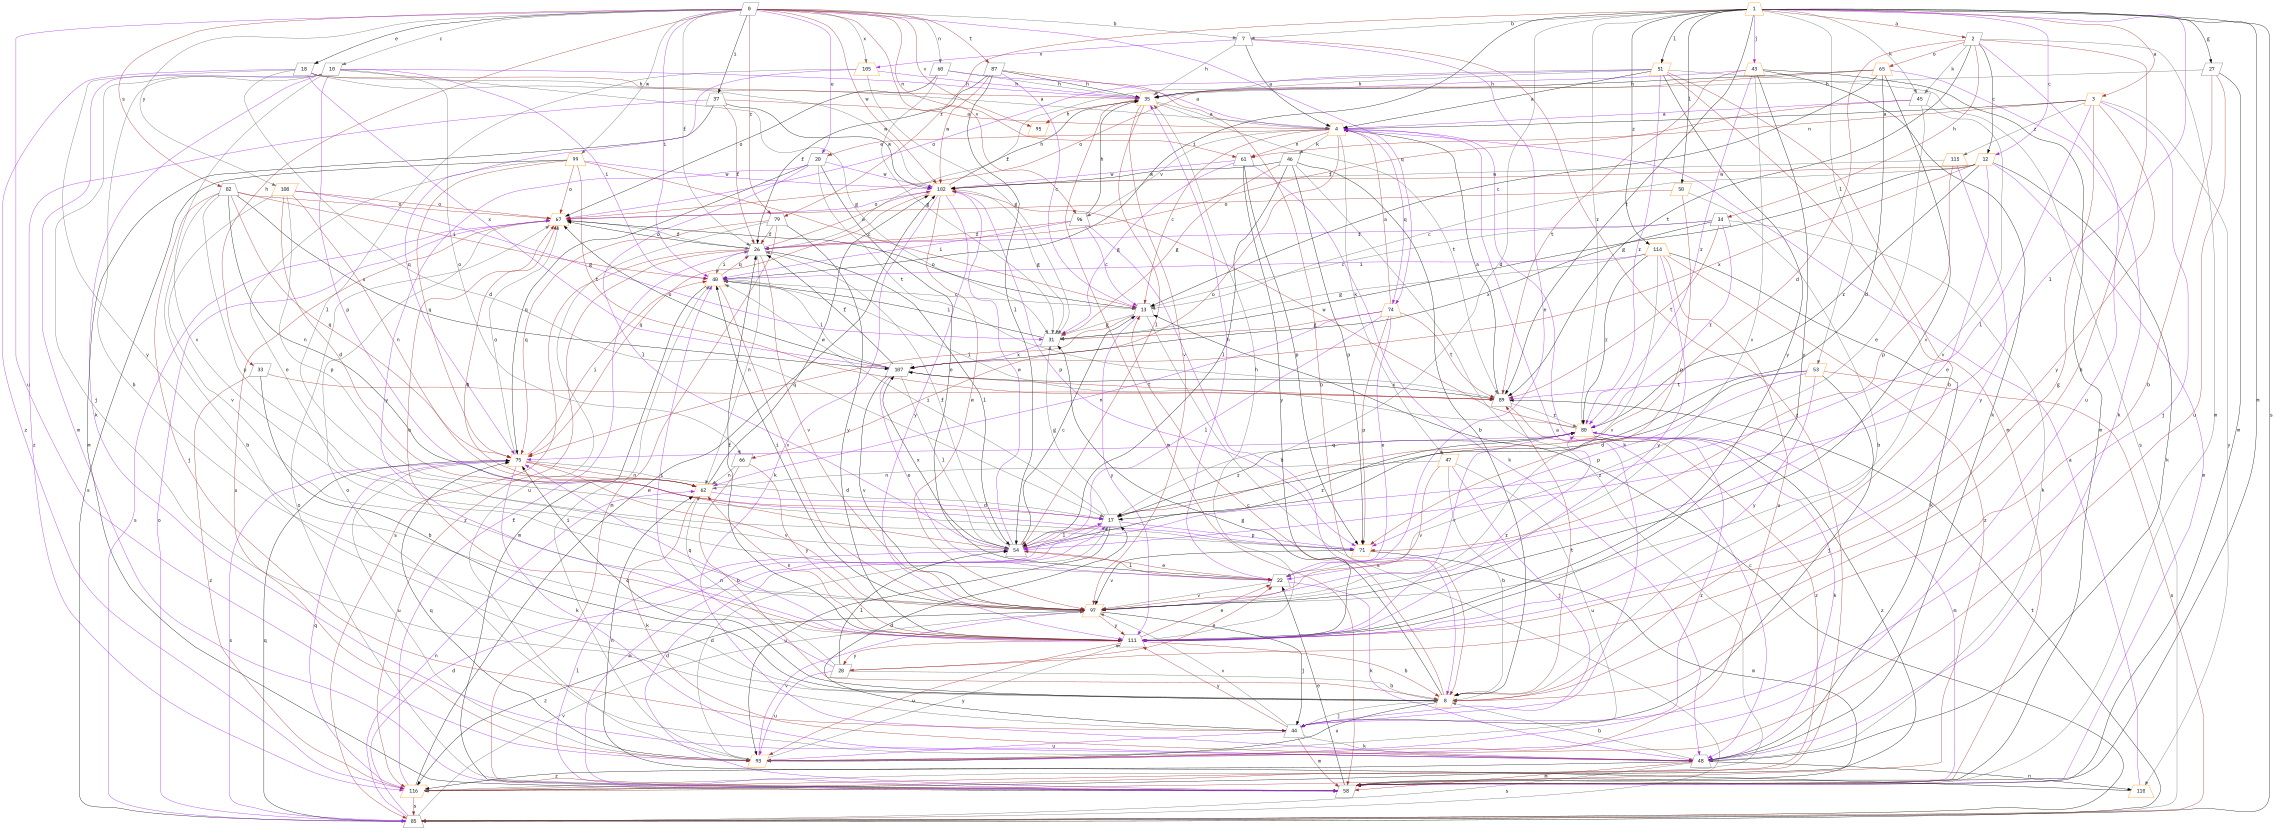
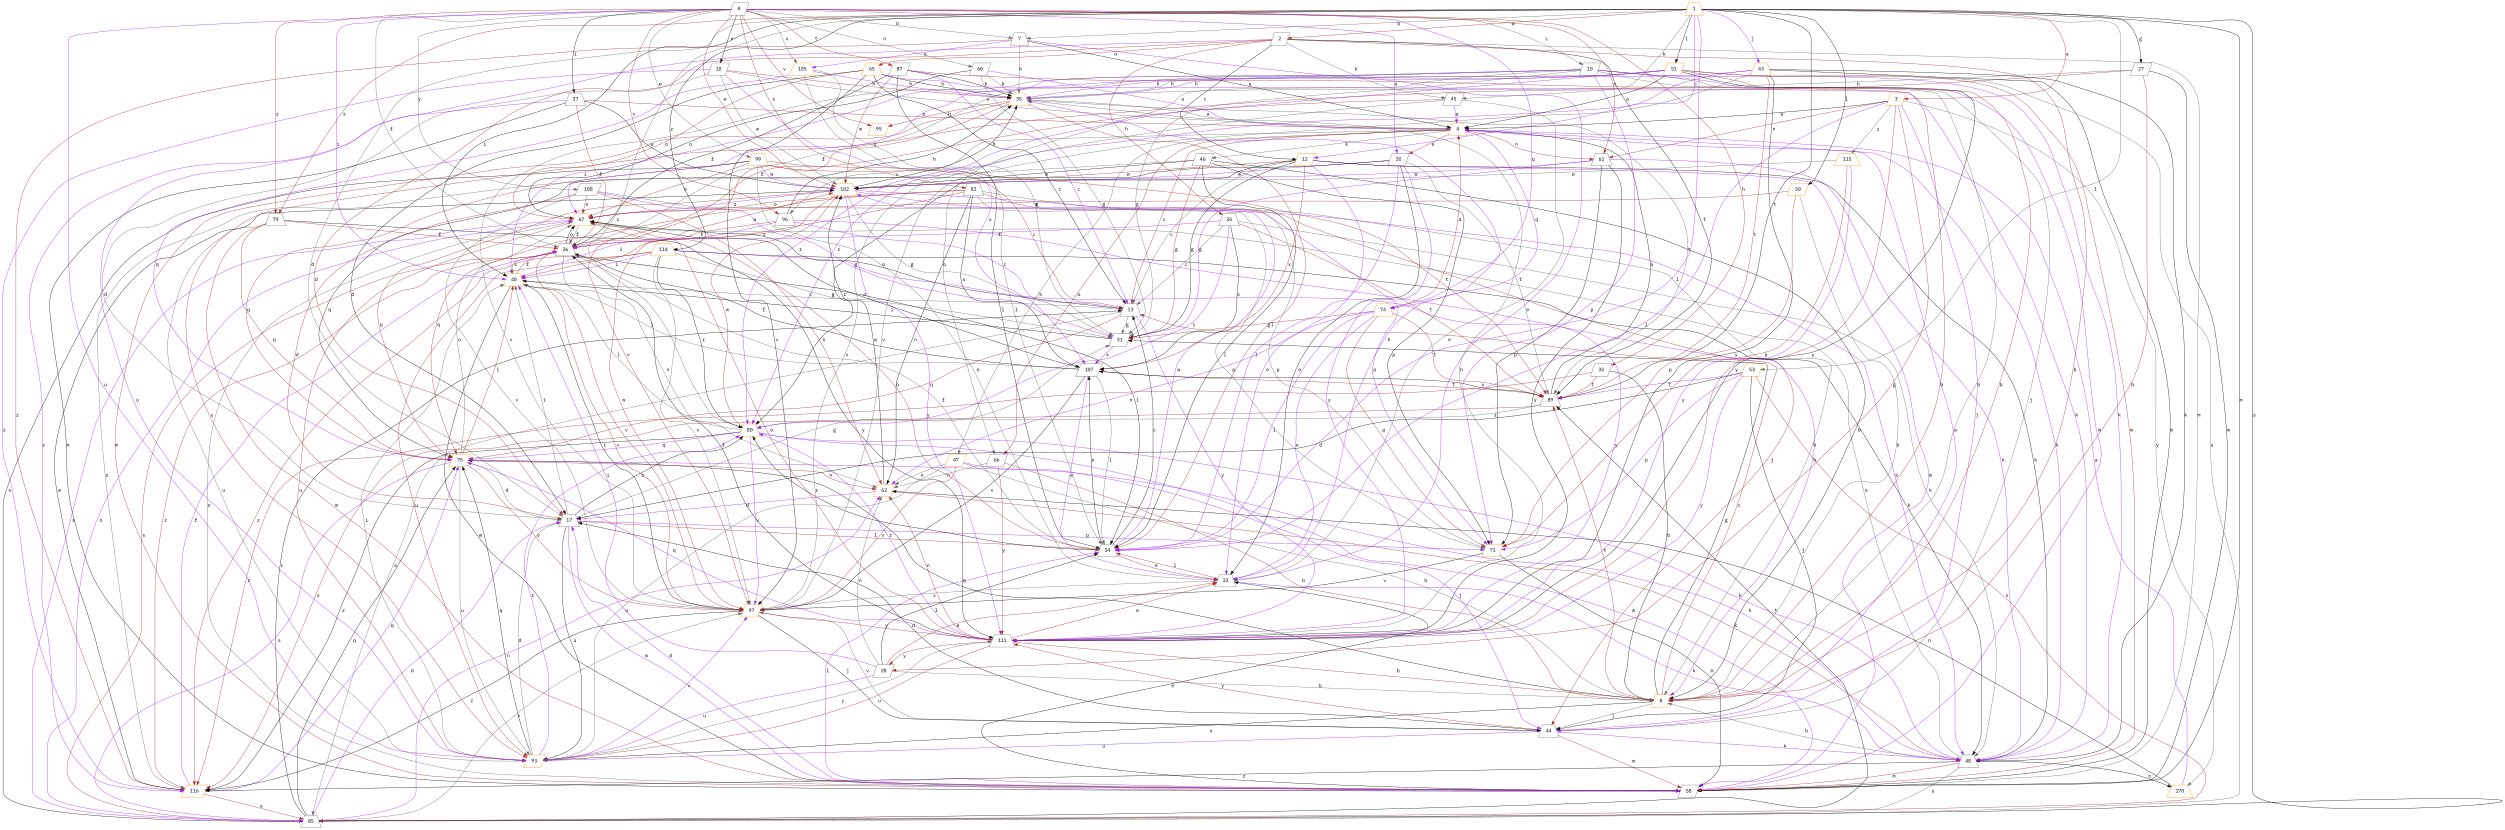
(285, 190) -> (588, 190)
(740, 265) -> (528, 265)
(351, 525) -> none
(1496, 757) -> (1757, 746)
(2141, 791) -> (2180, 791)
